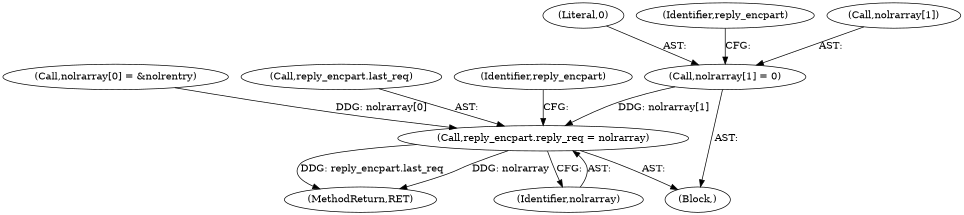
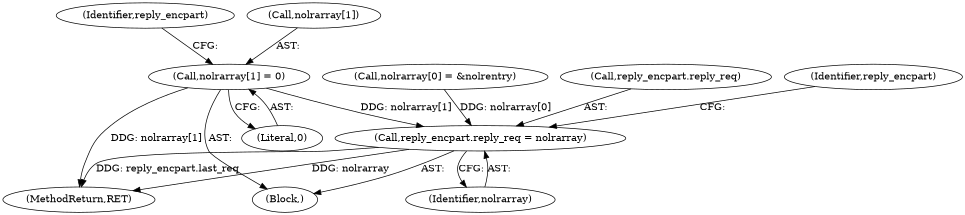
(341, 77) -> (666, 77)
none -> (233, 111)
none -> (120, 119)
